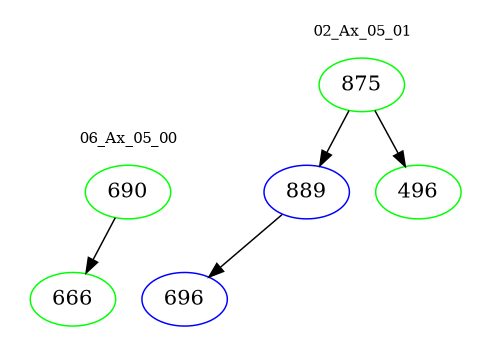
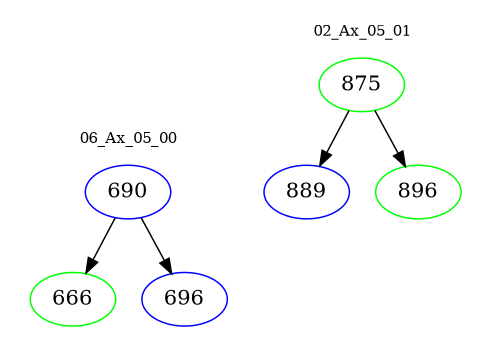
(128, 192) -> (128, 192)
(418, 192) -> (418, 192)
(251, 241) -> (153, 239)
